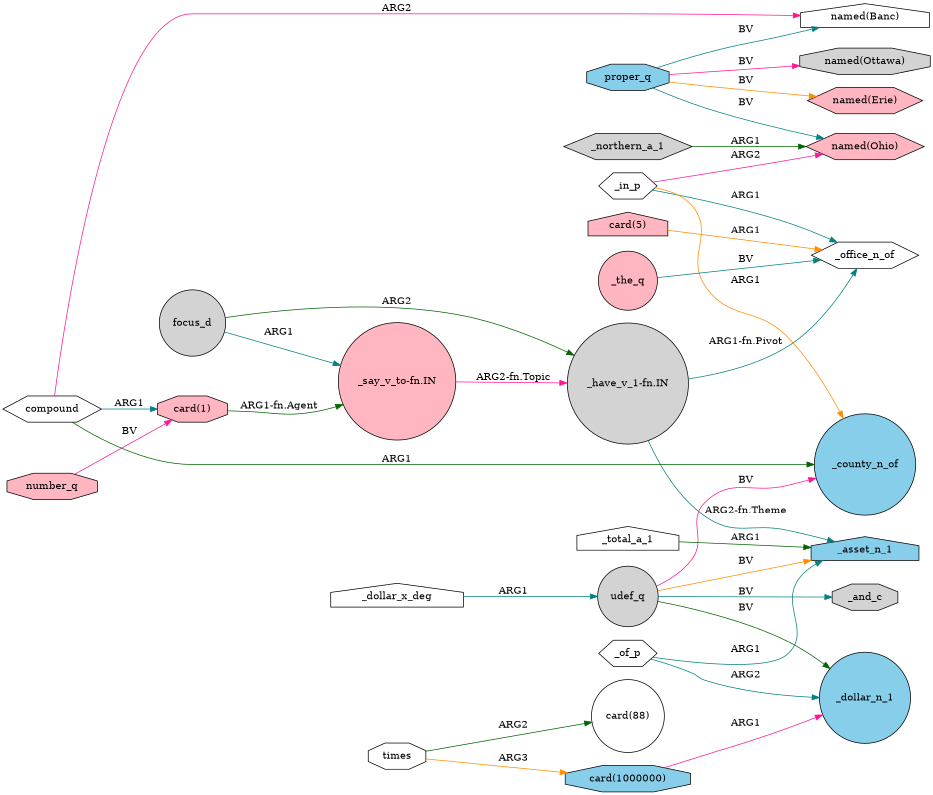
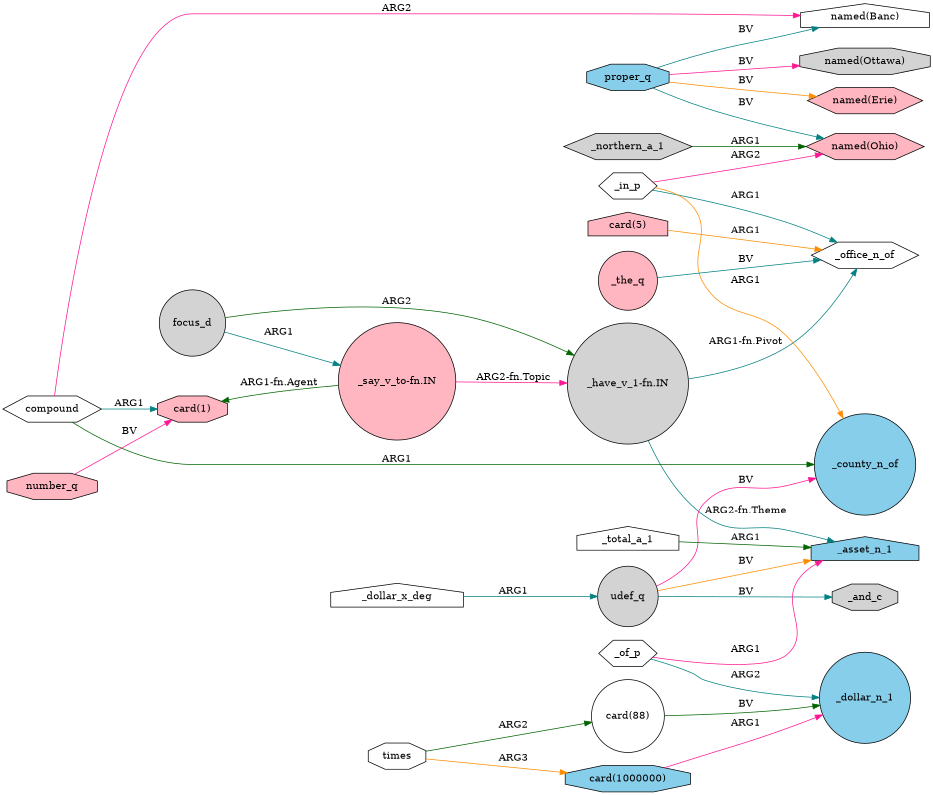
(282, 414) -> (283, 391)
(745, 624) -> (739, 713)
(772, 661) -> (772, 661)
